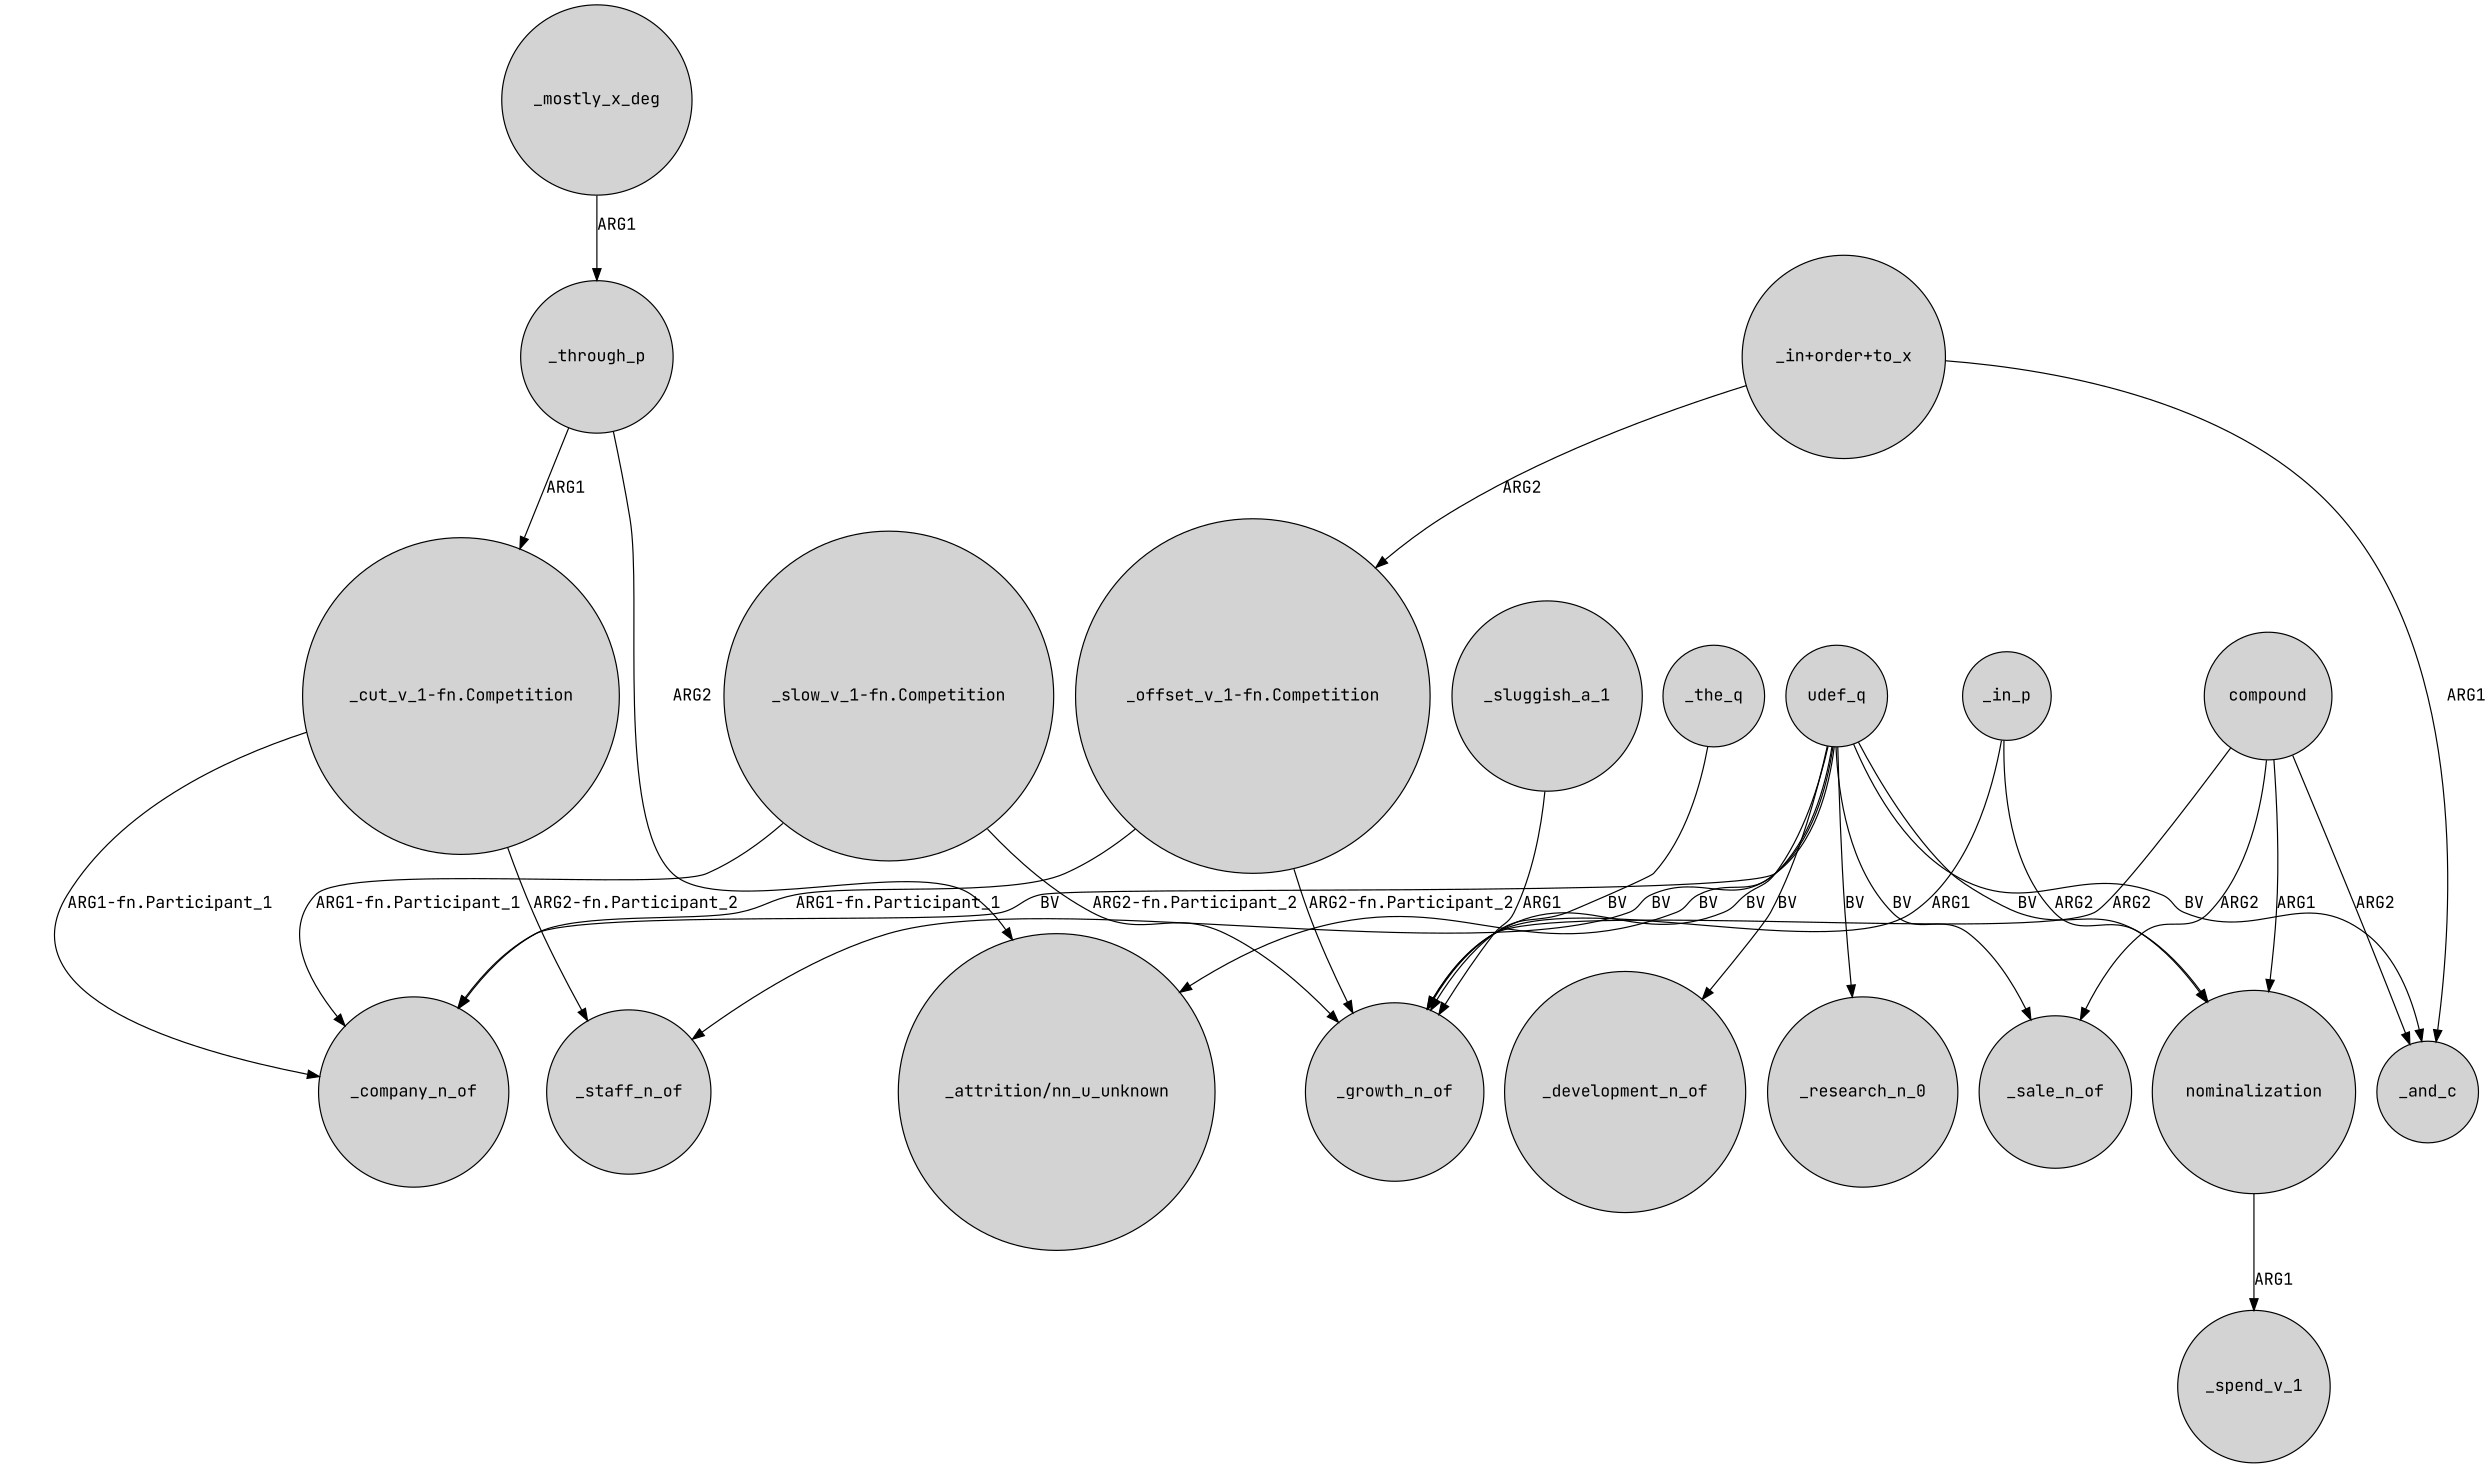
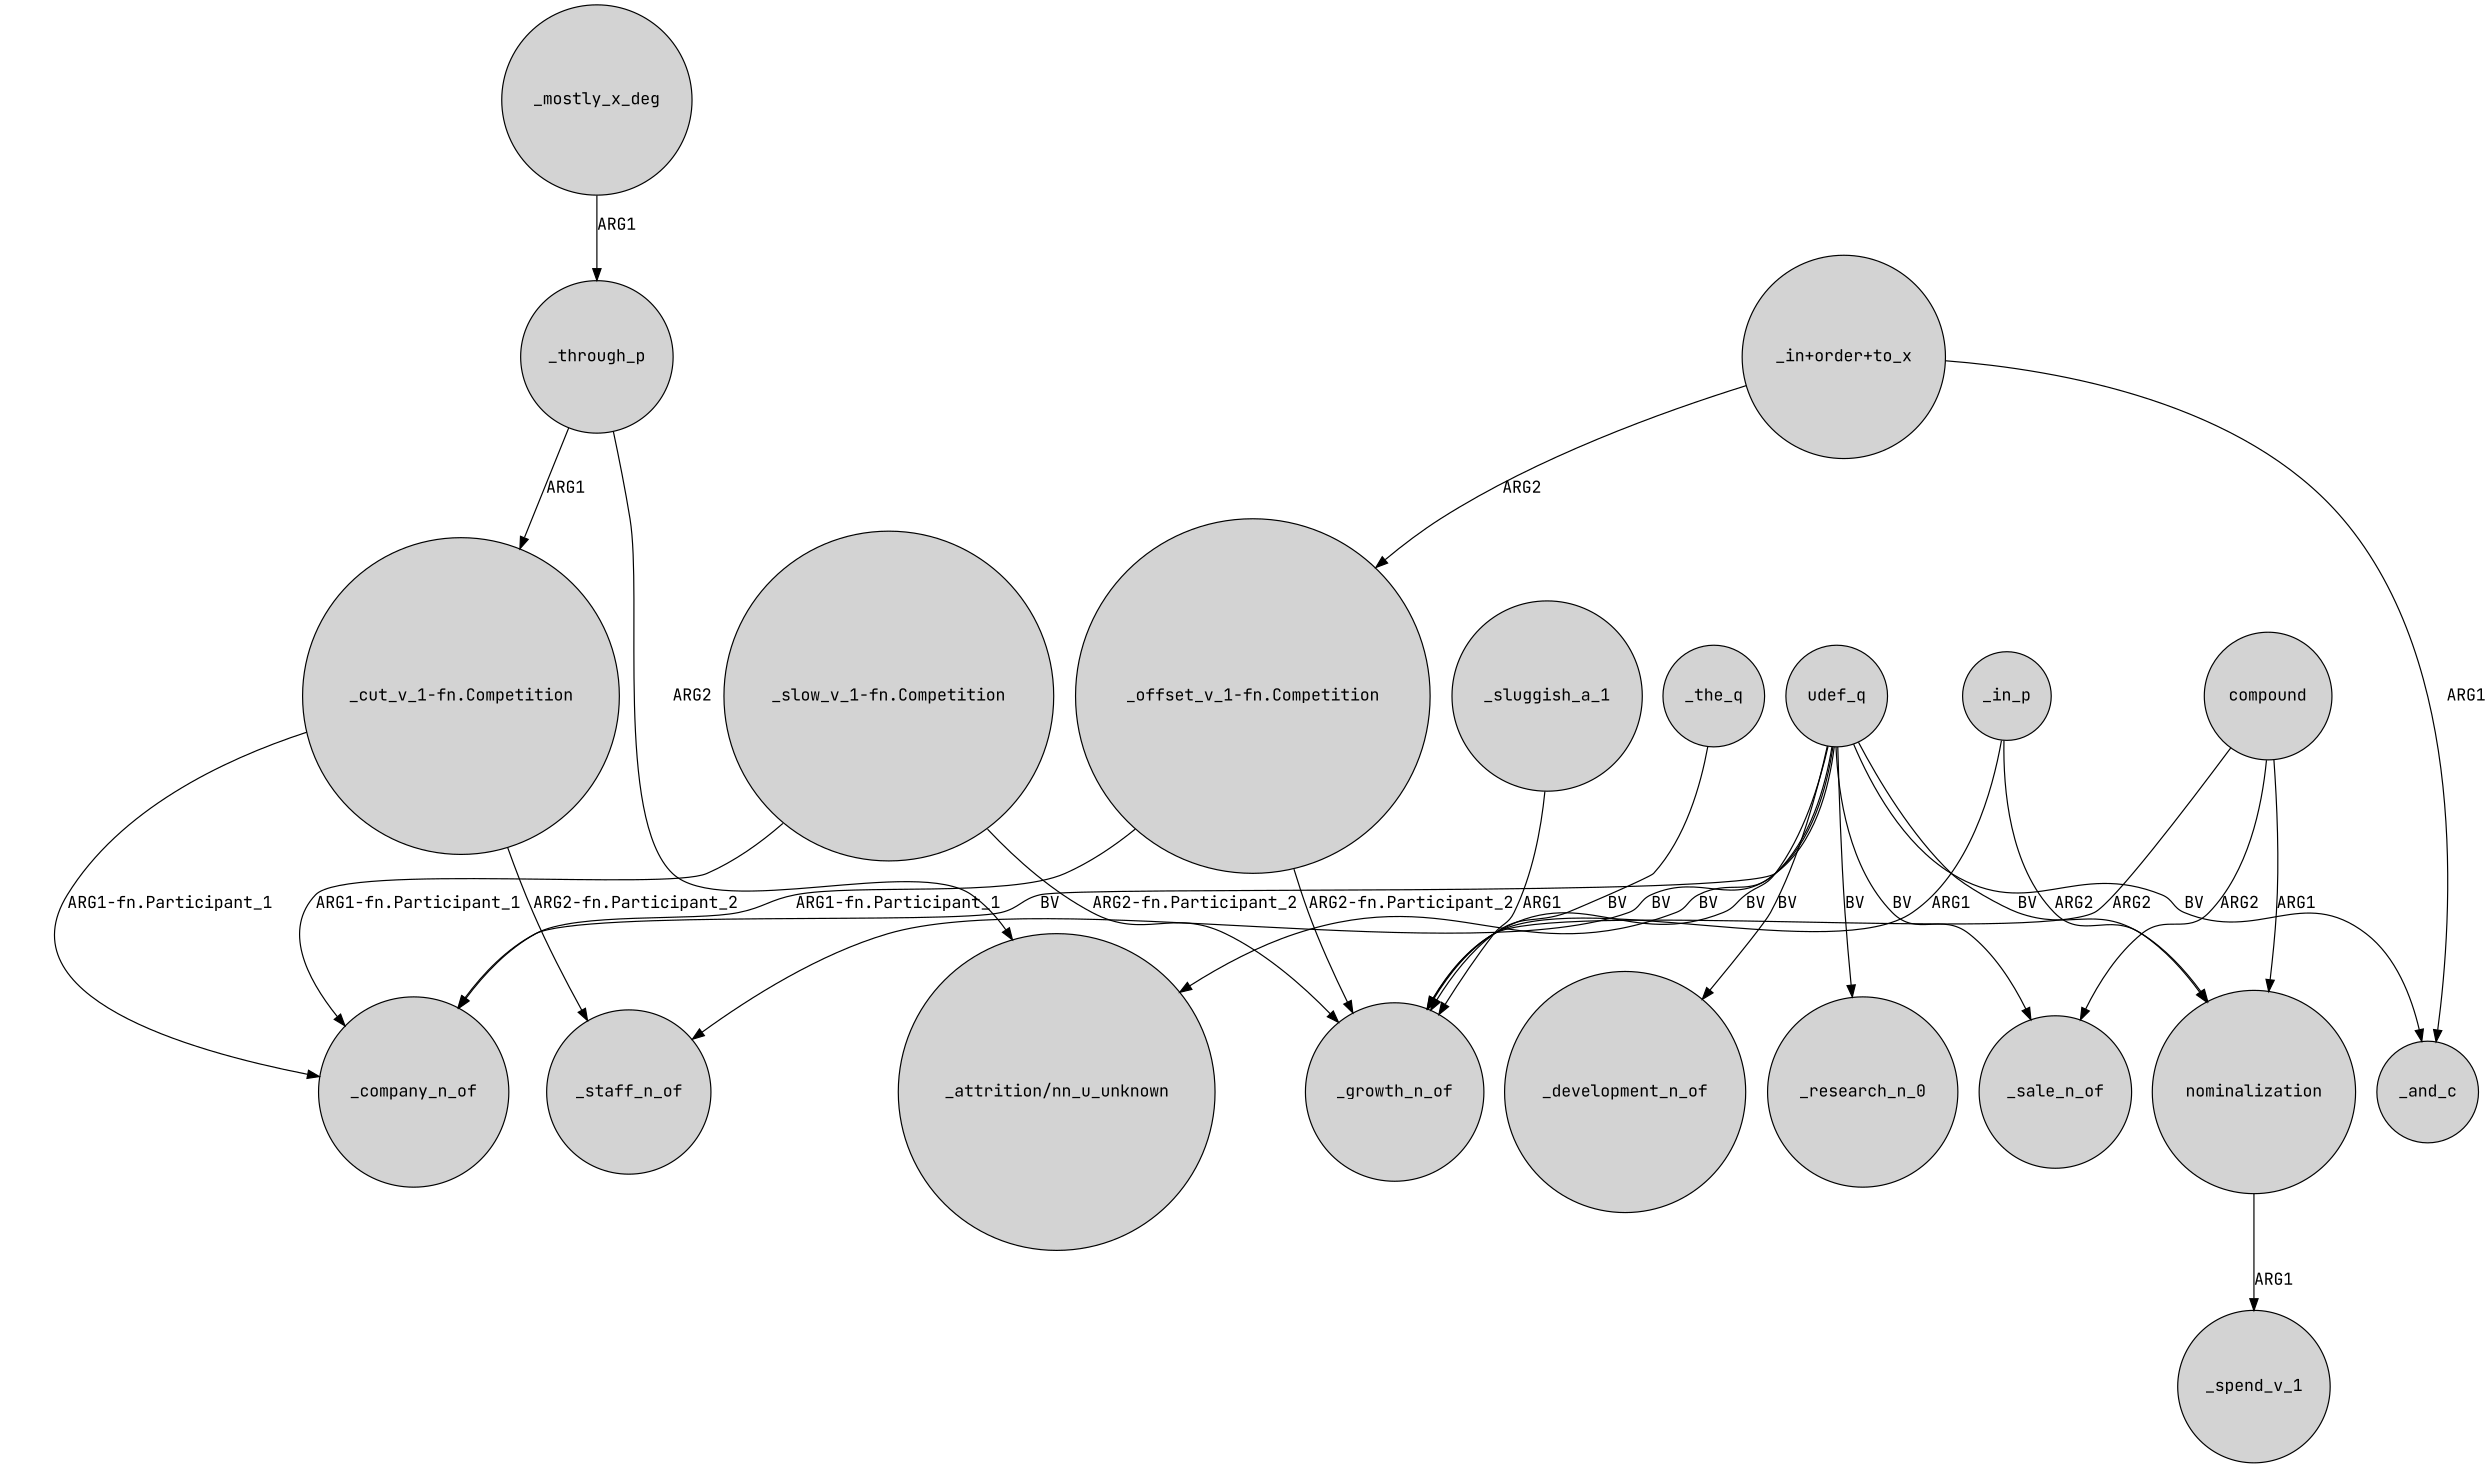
(2350, 894) -> none
